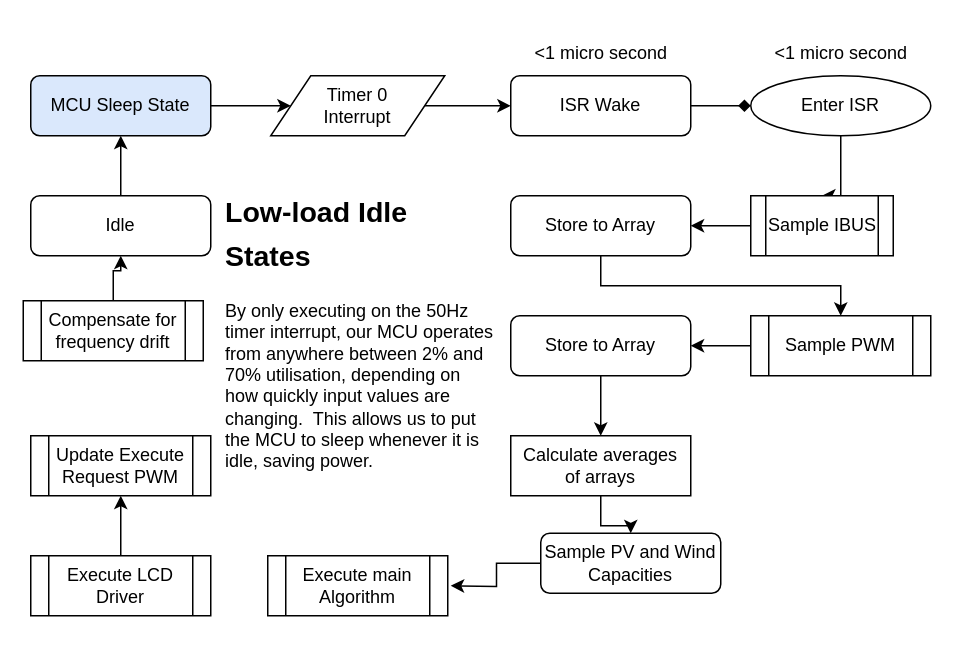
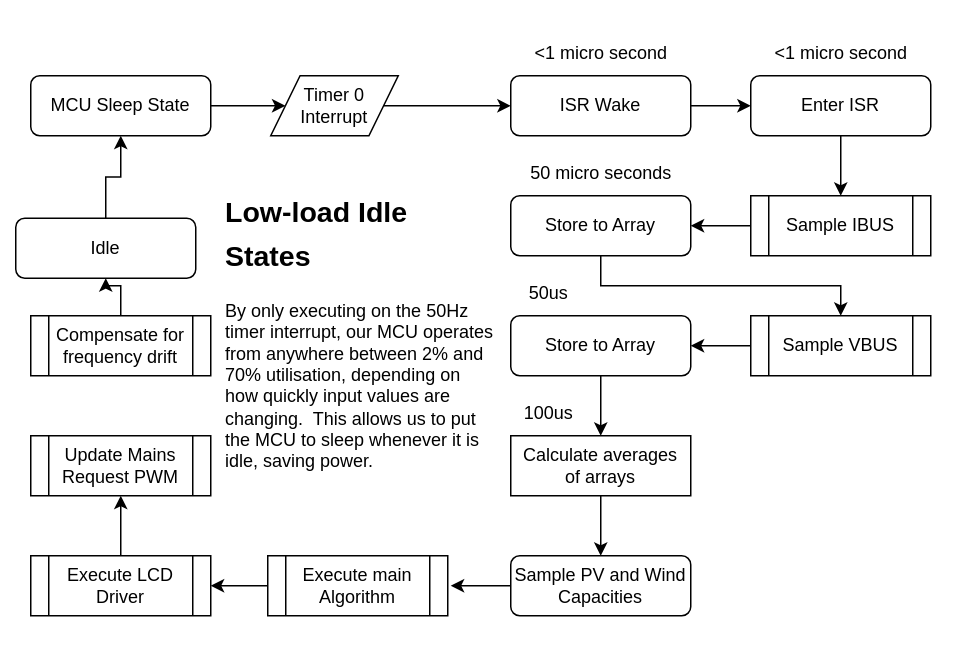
(121, 106) -> (121, 106)
(358, 106) -> (335, 106)
(738, 106) -> (739, 106)
(841, 106) -> (841, 106)
none -> (601, 173)
(121, 226) -> (106, 248)
(822, 226) -> (841, 226)
none -> (548, 293)
(113, 331) -> (121, 346)
(841, 346) -> (841, 346)
none -> (548, 413)
(121, 466) -> (121, 466)
(631, 563) -> (601, 586)
none -> (242, 586)
